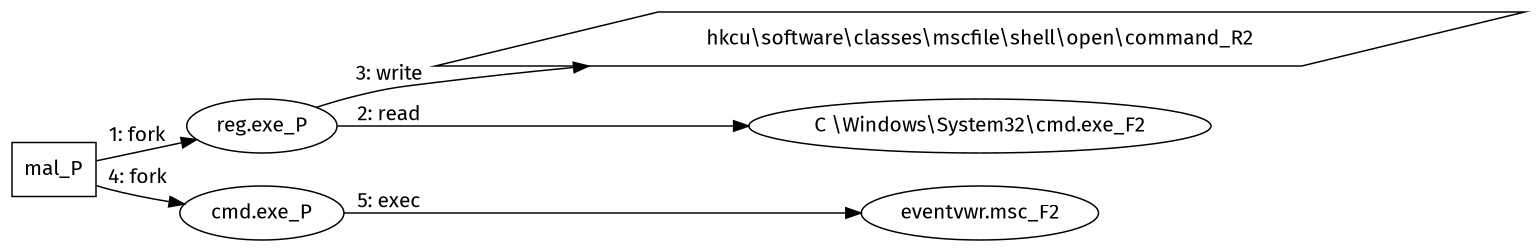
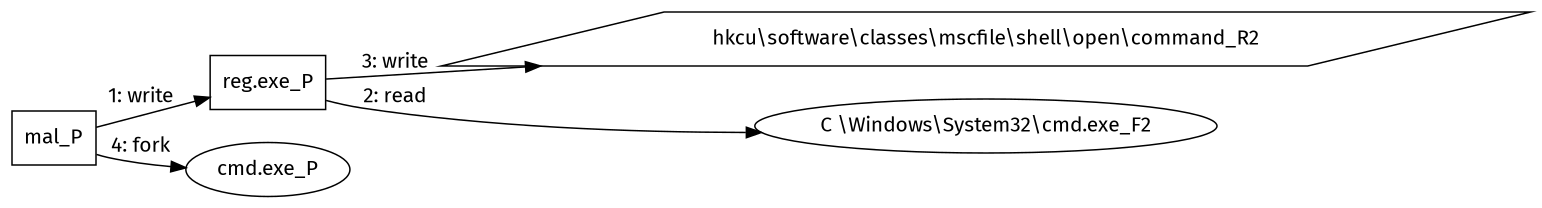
(262, 126) -> (268, 82)
(138, 136) -> (141, 97)
(980, 213) -> none
